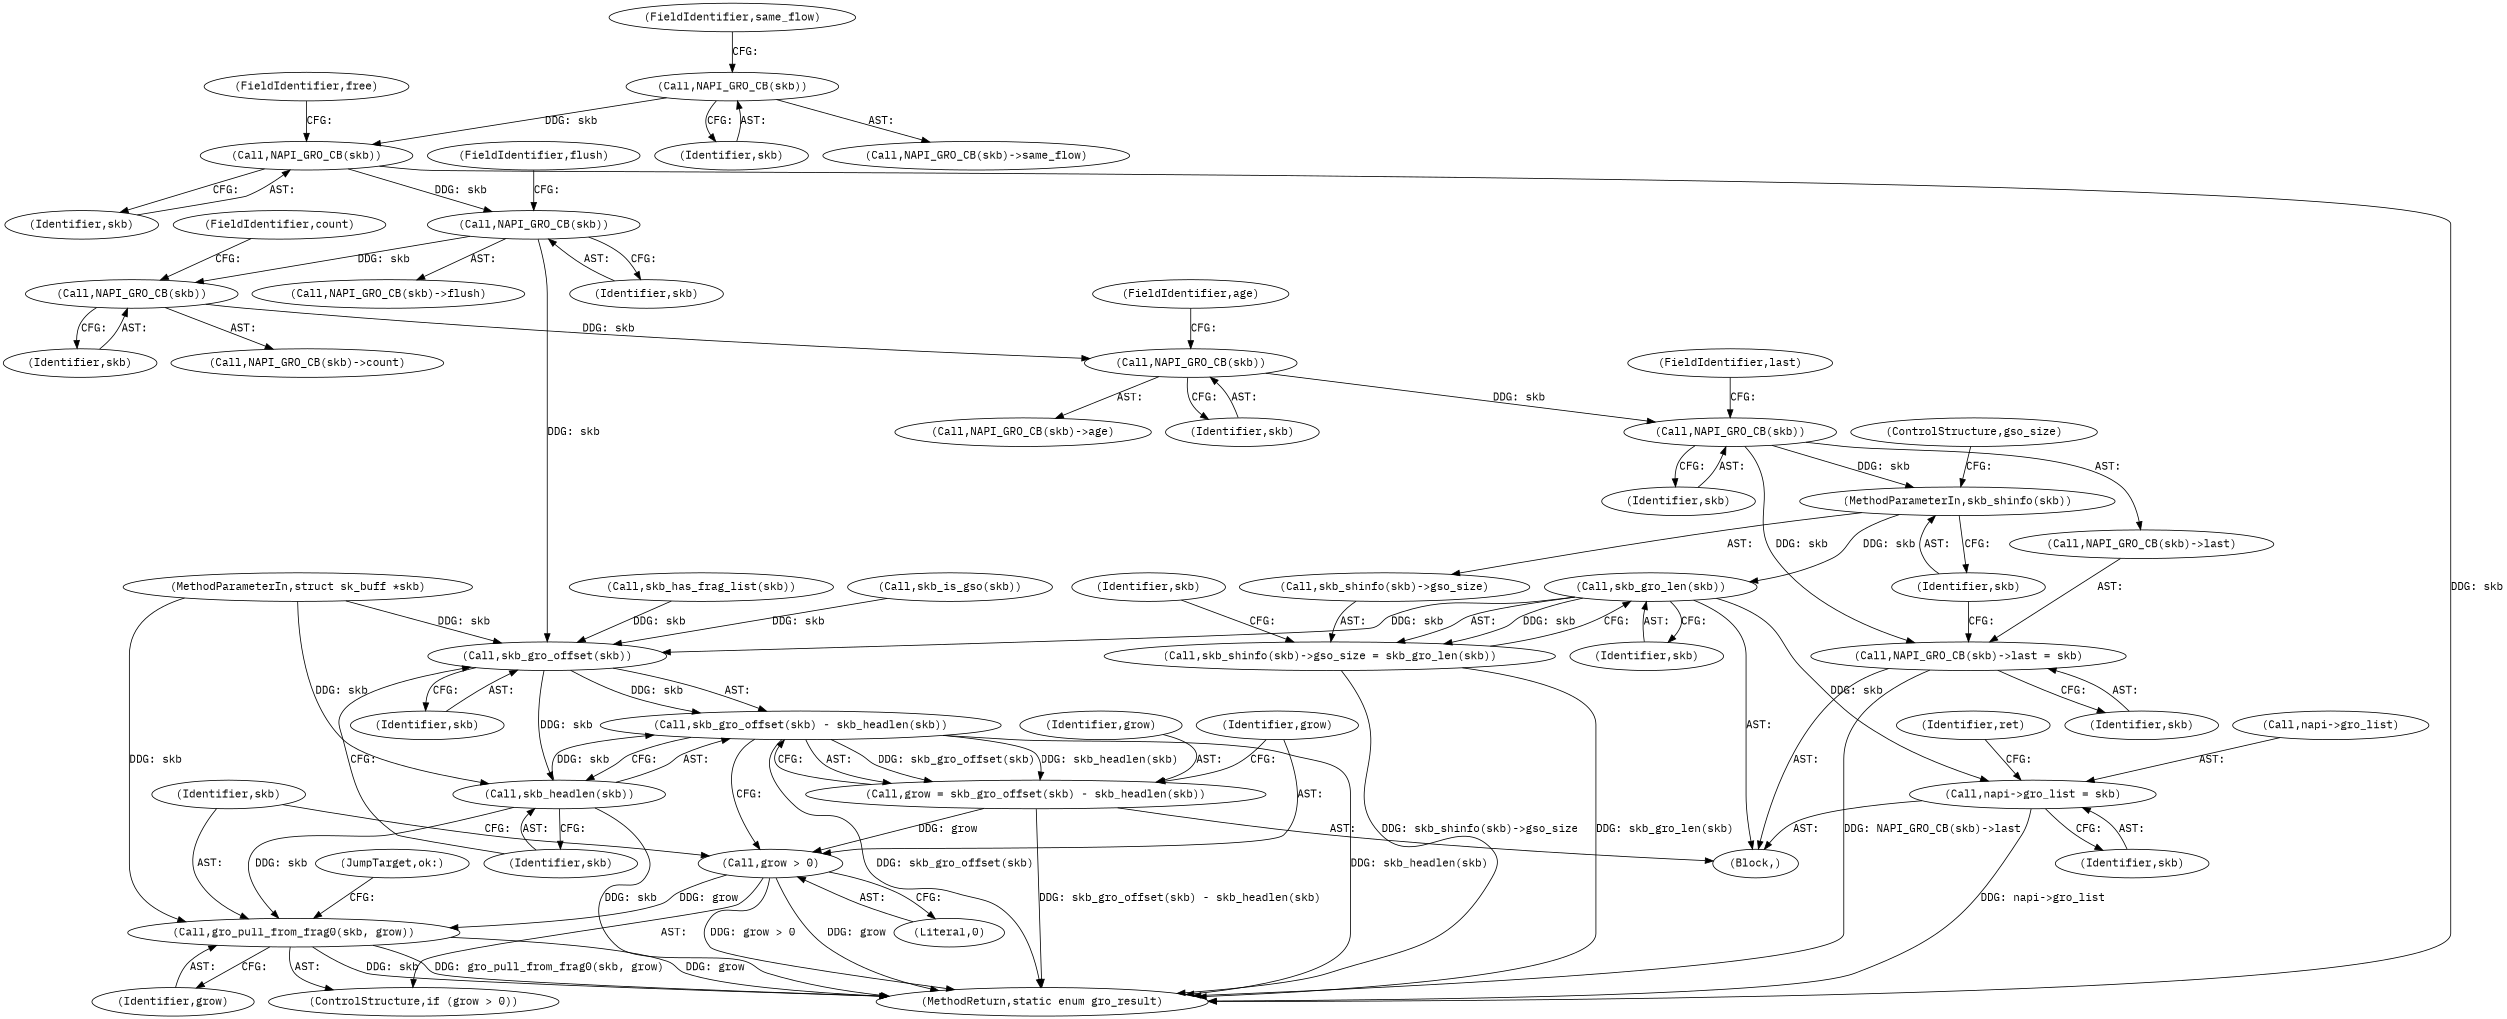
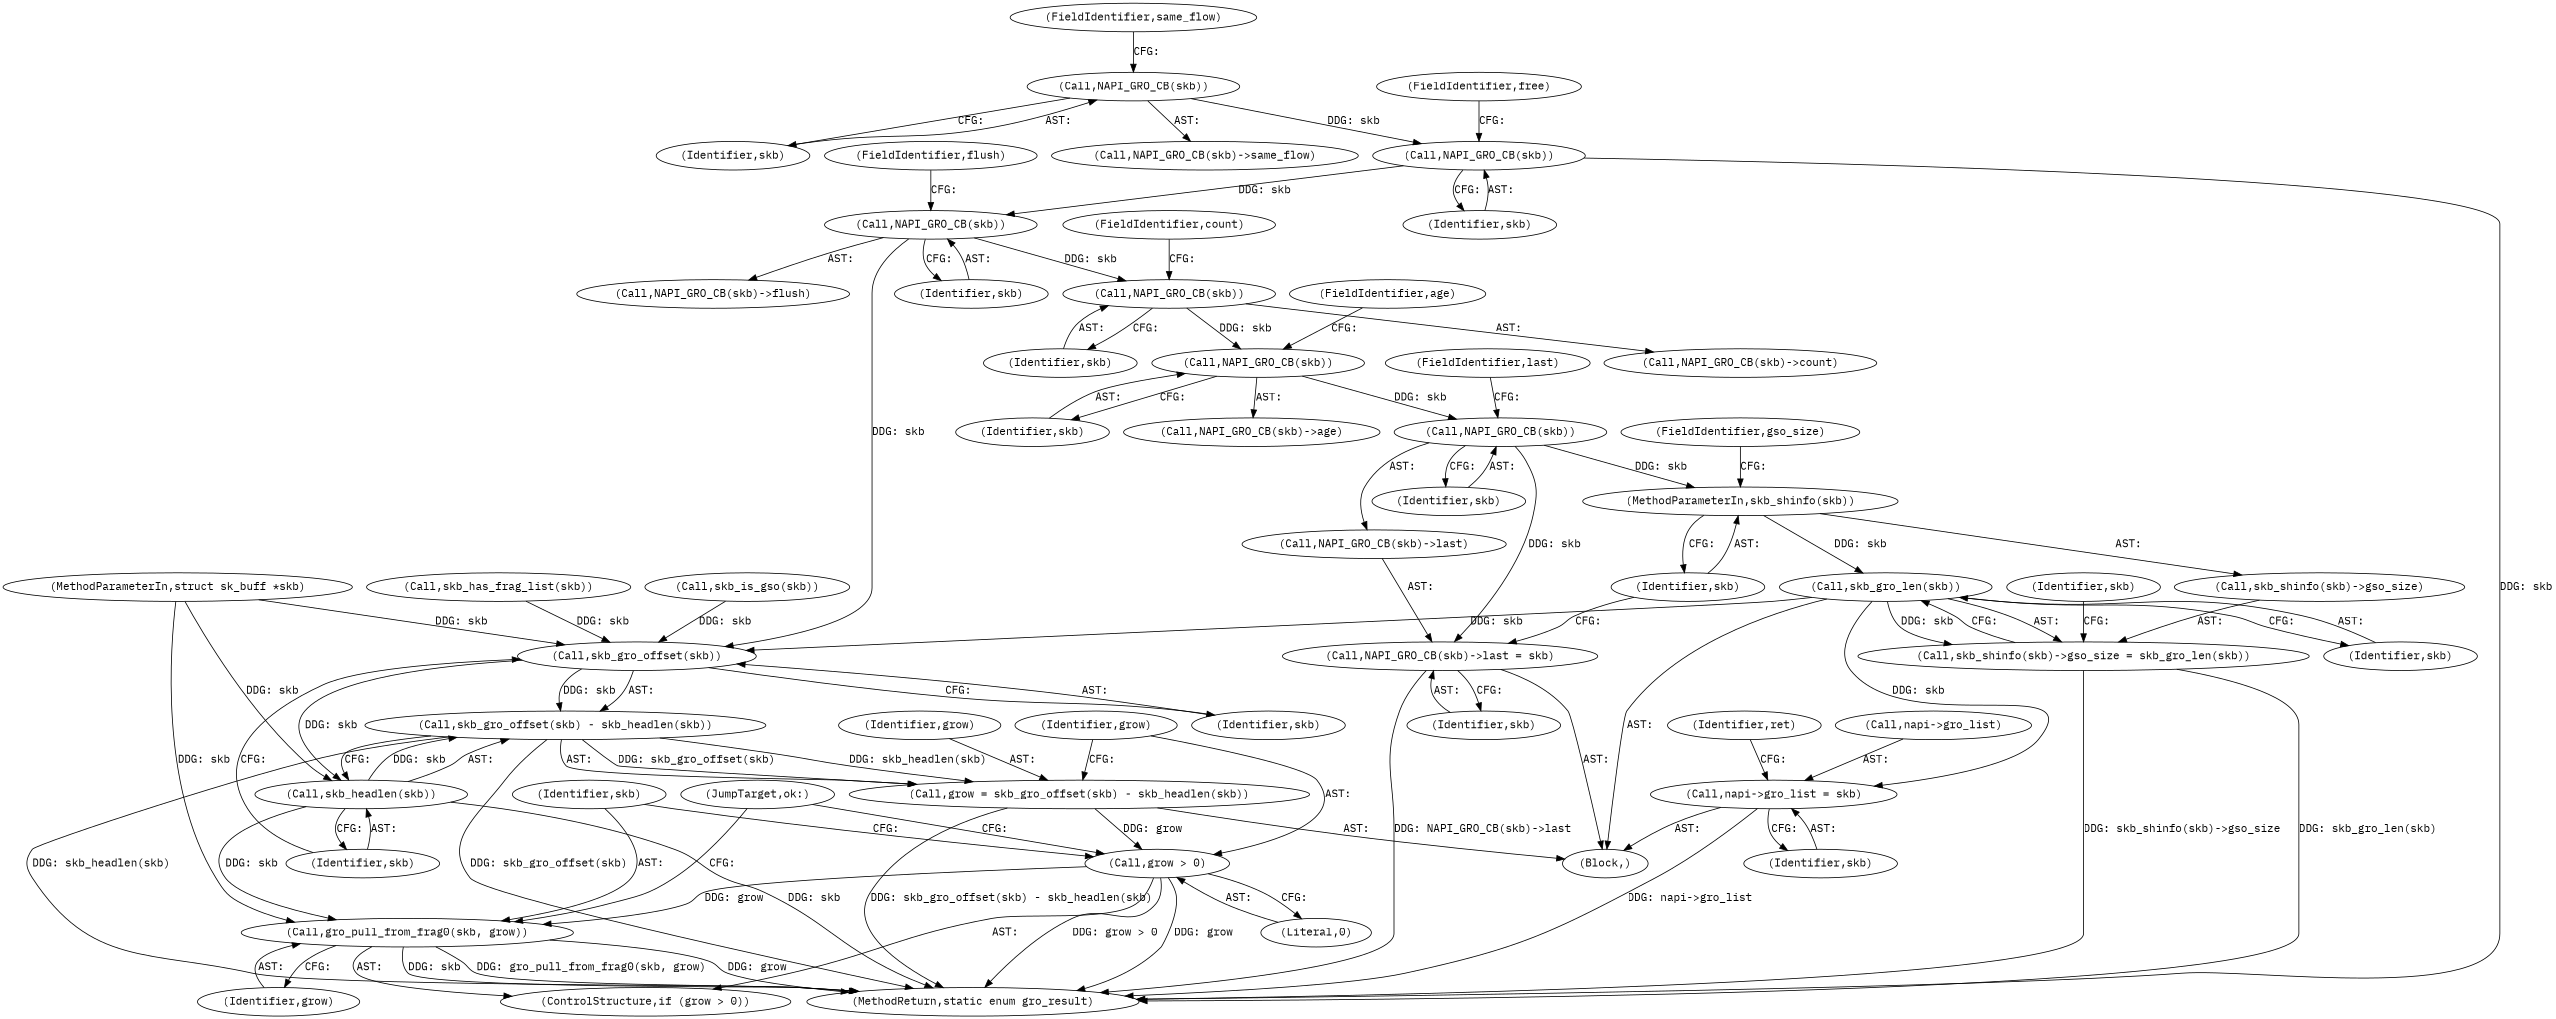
(1974, 432) -> (1740, 432)
(813, 777) -> none
(732, 789) -> (961, 830)
